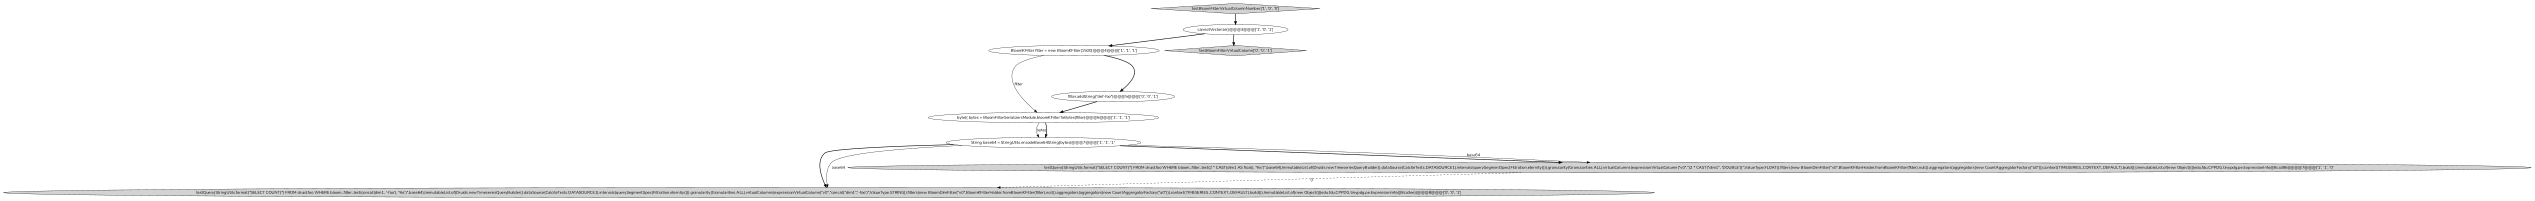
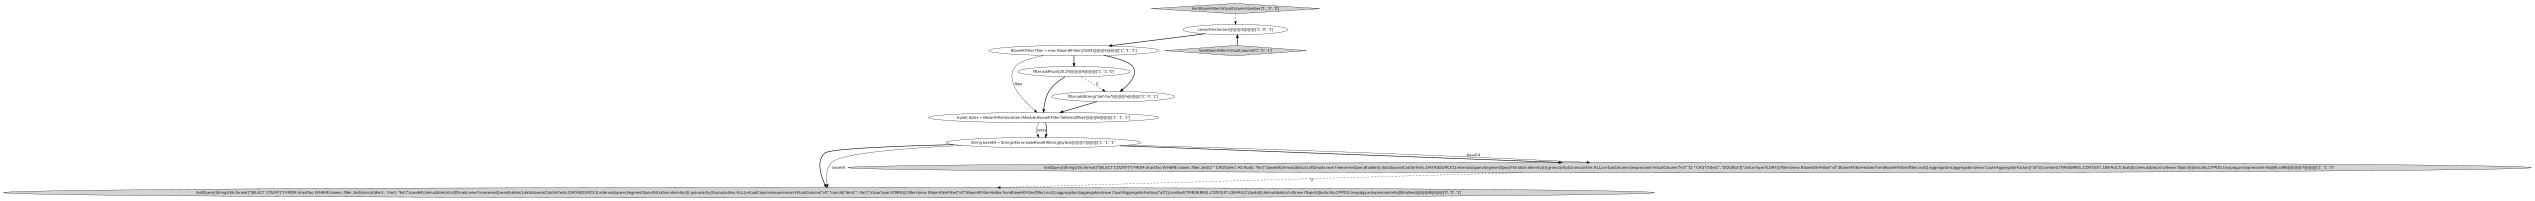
(1236, 18) -> (1236, 18)
(1234, 39) -> (1237, 42)
none -> (1074, 72)
